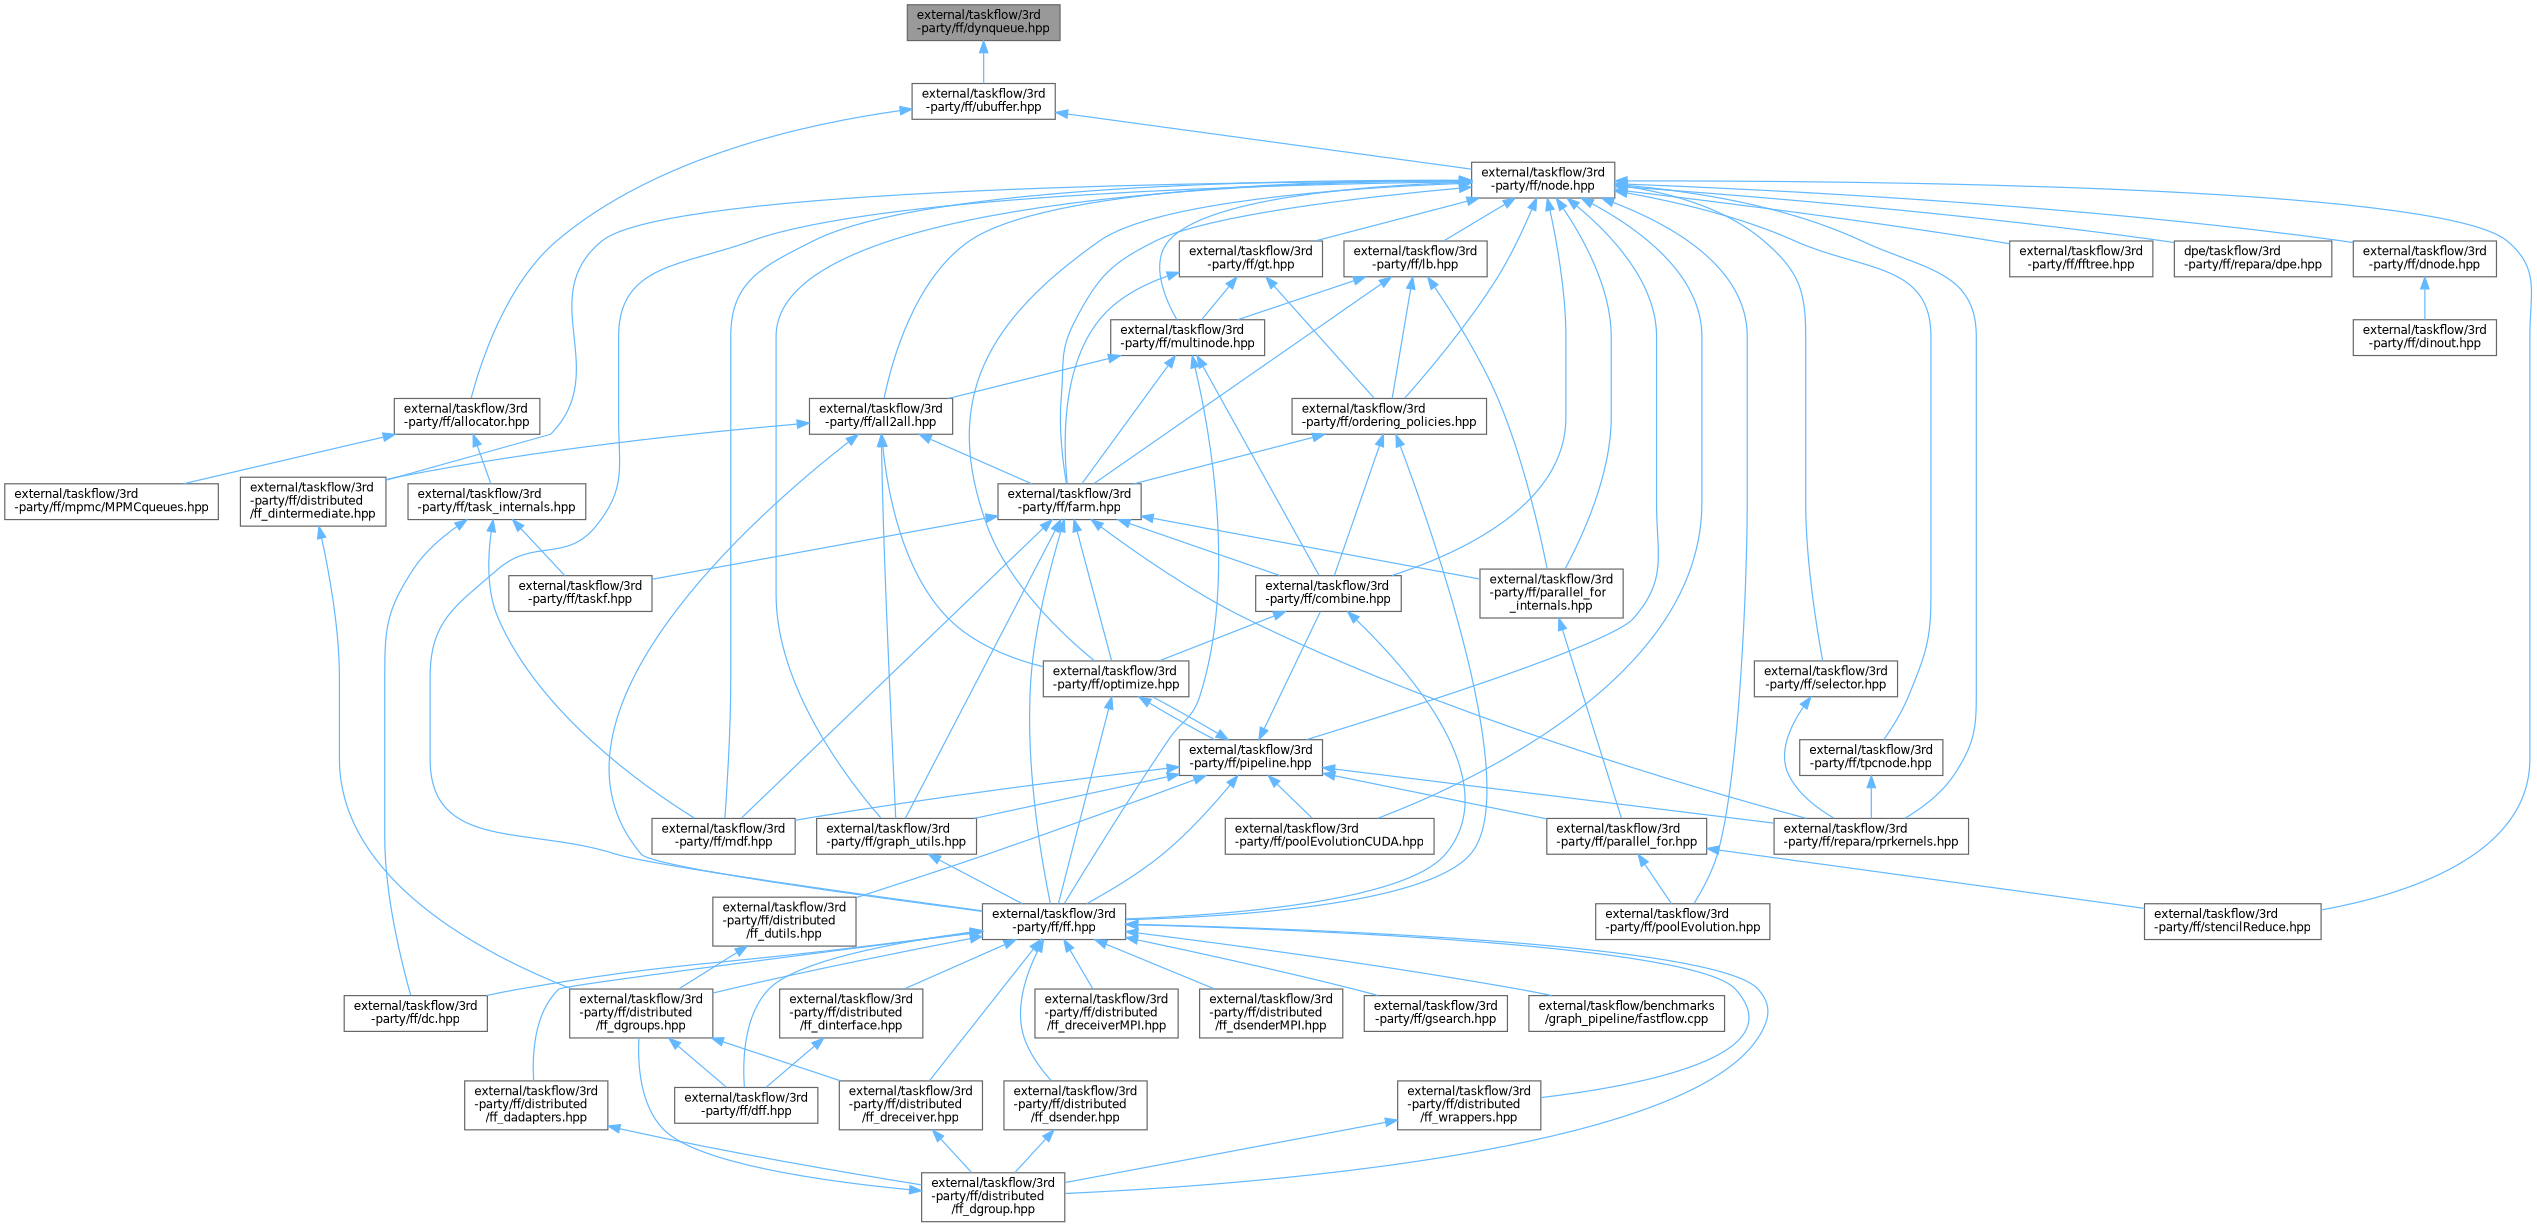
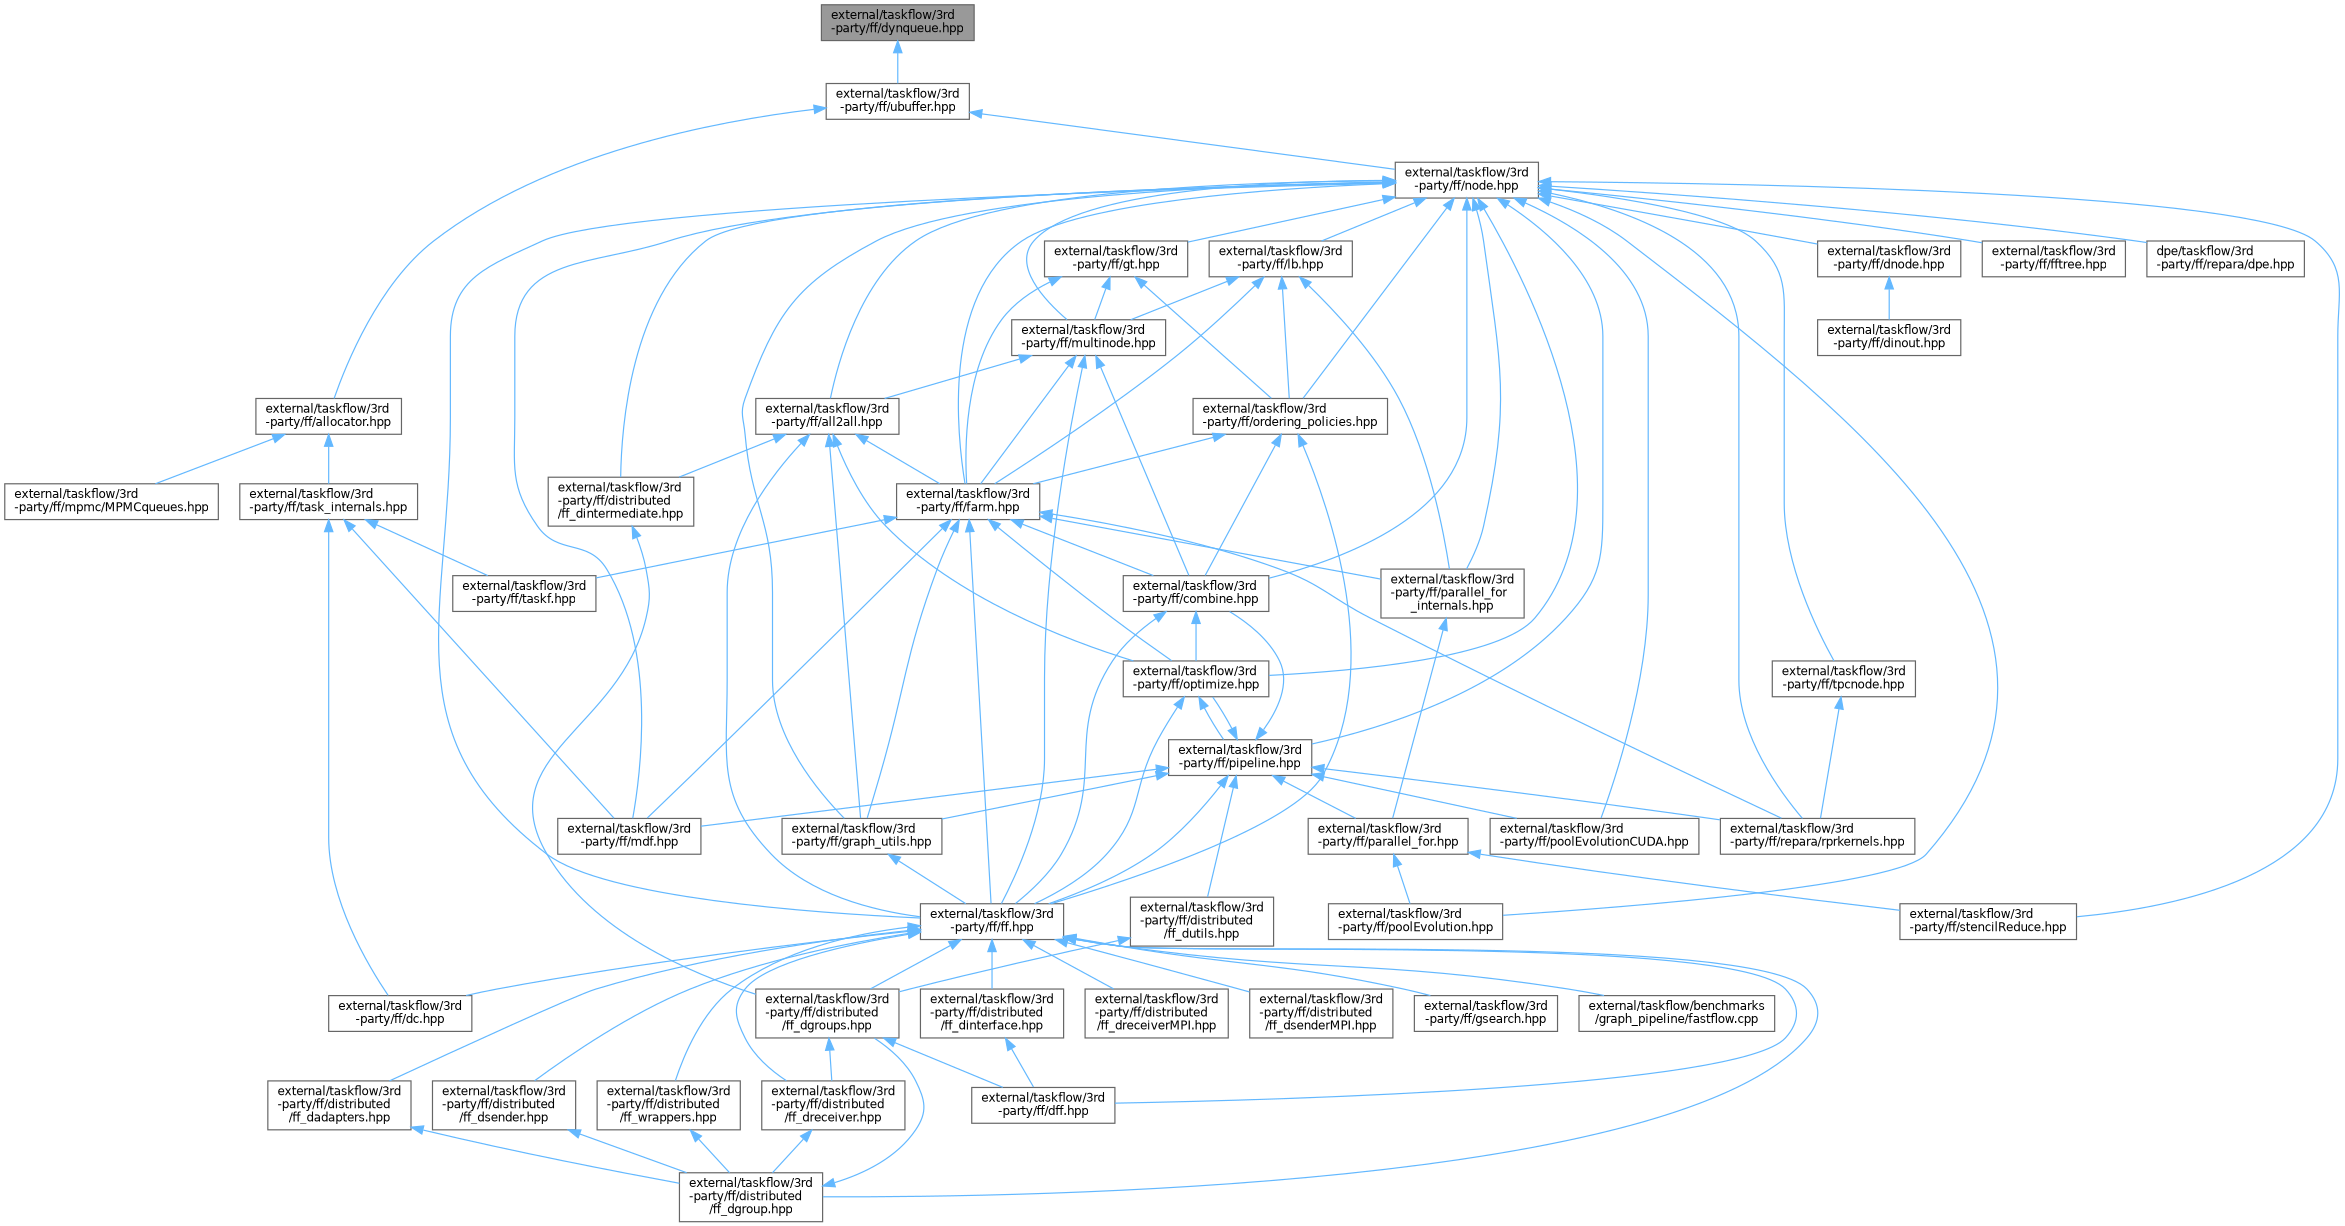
(1826, 679) -> none
